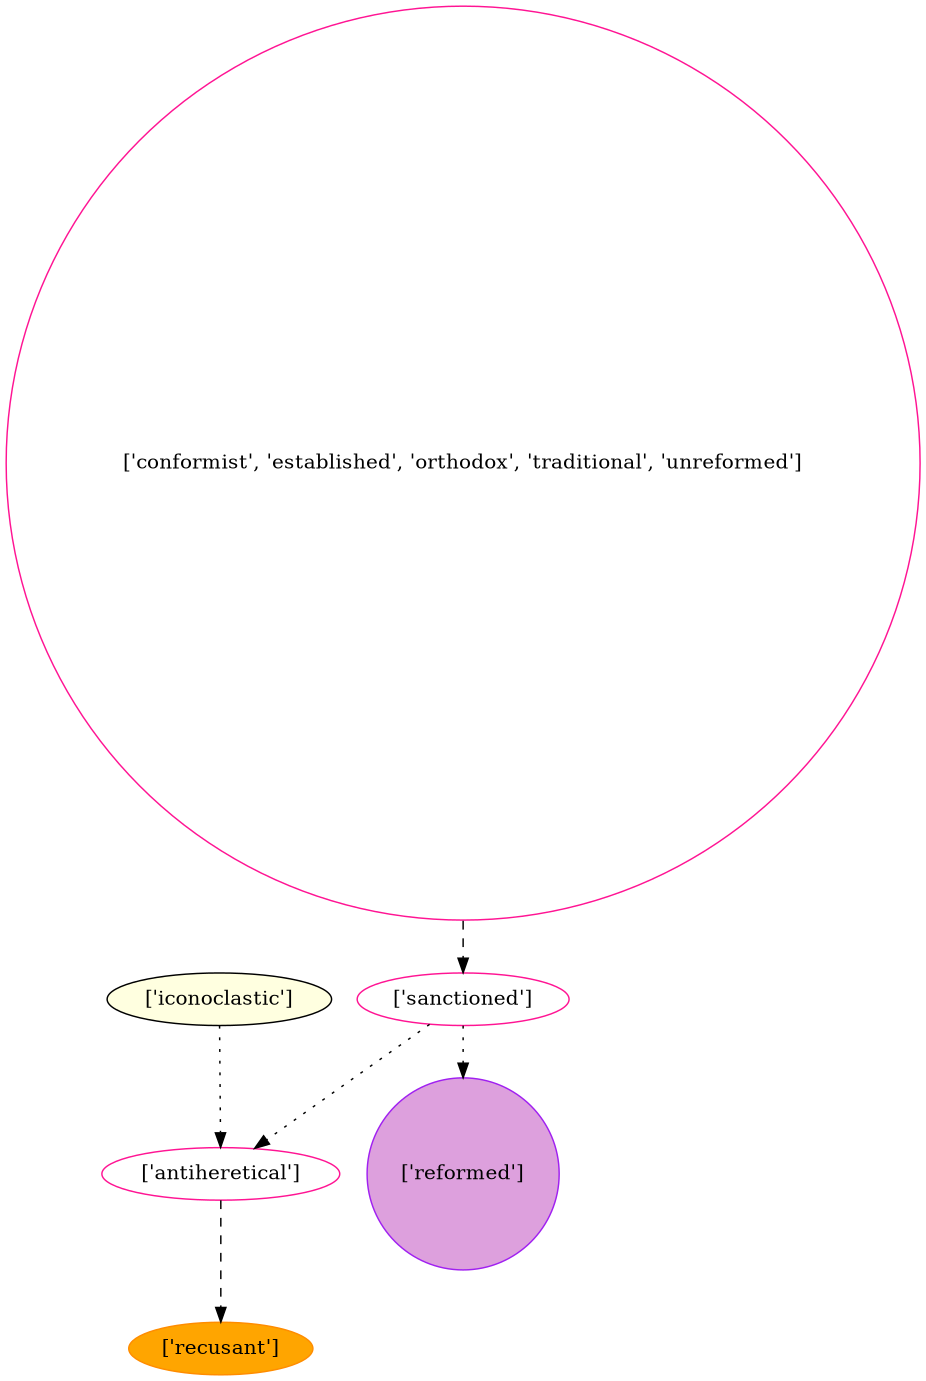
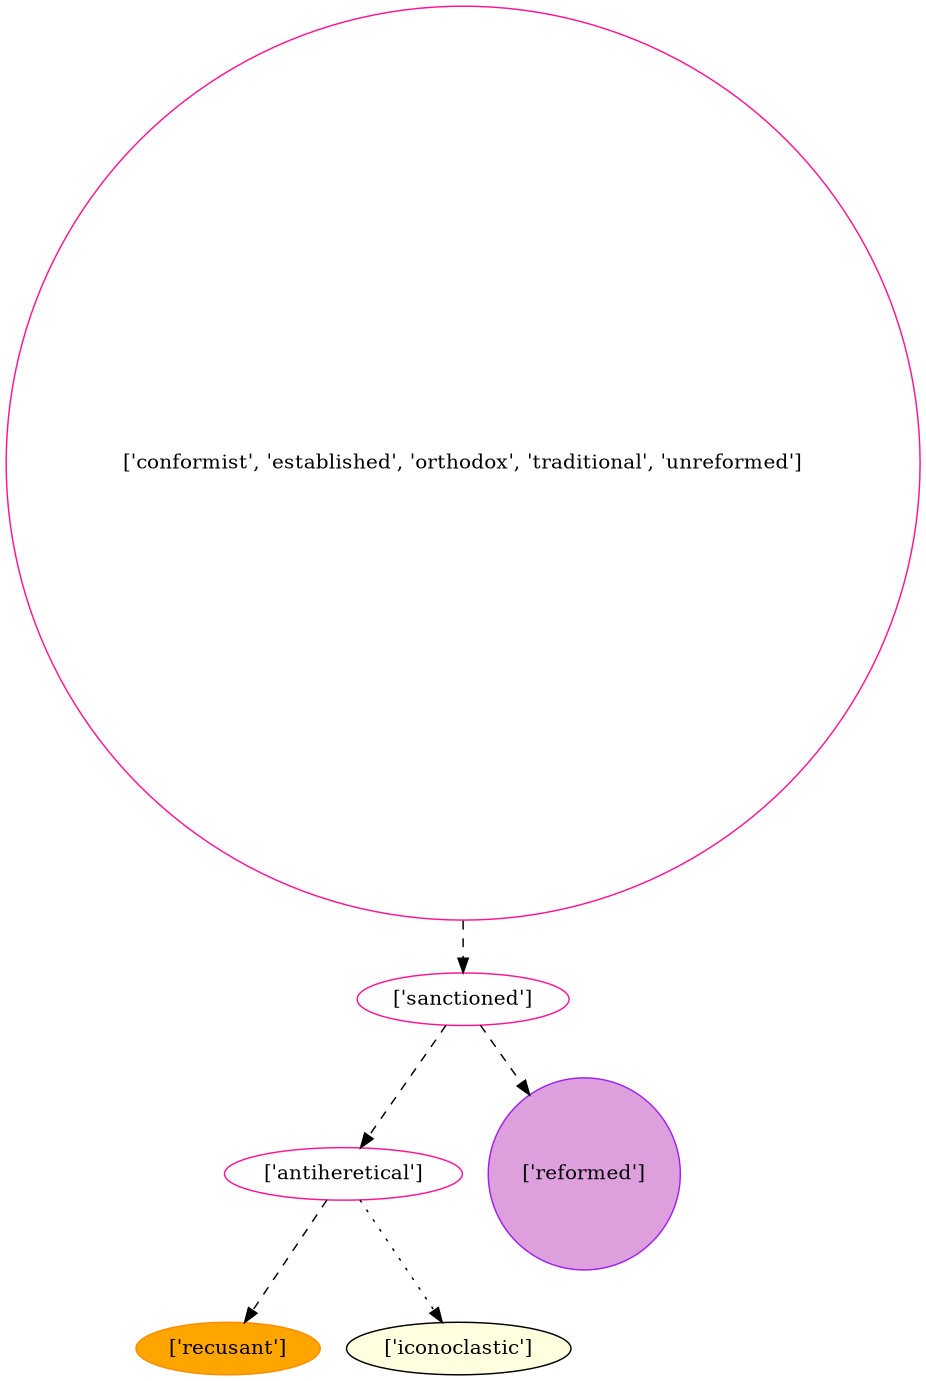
(463, 1044) -> (501, 1054)
(220, 1079) -> (397, 1255)
(348, 1082) -> (408, 1080)
